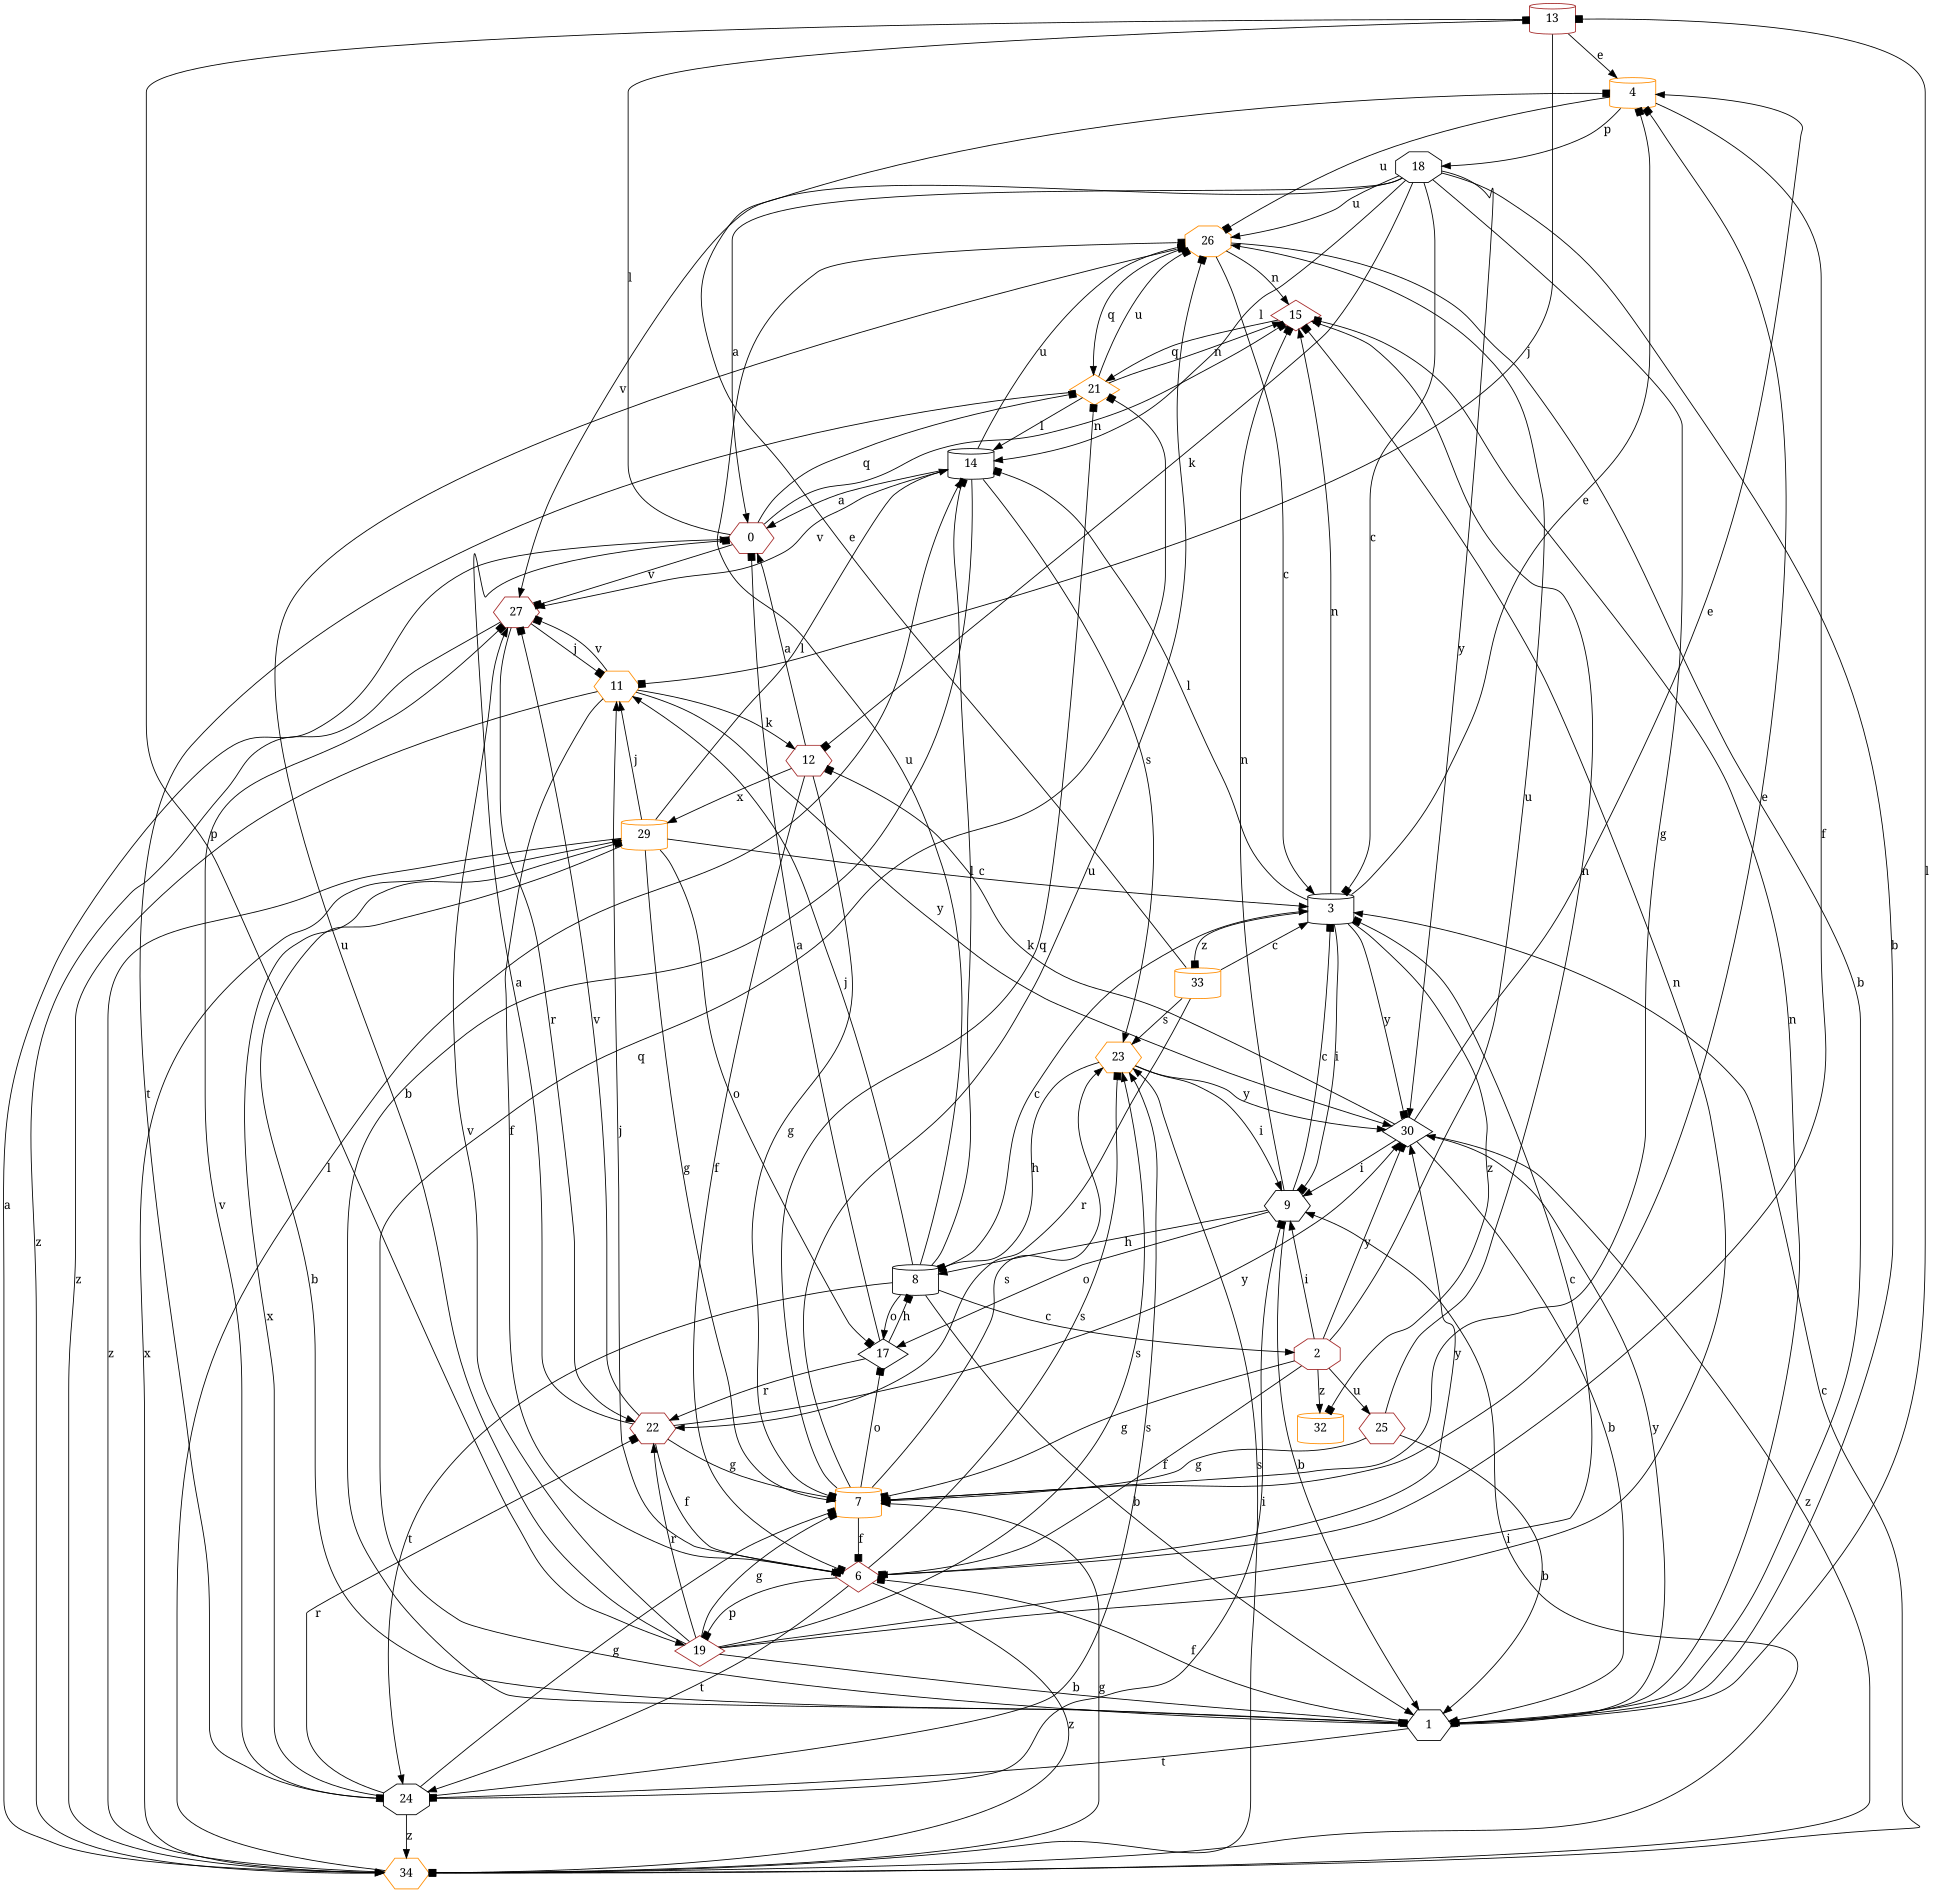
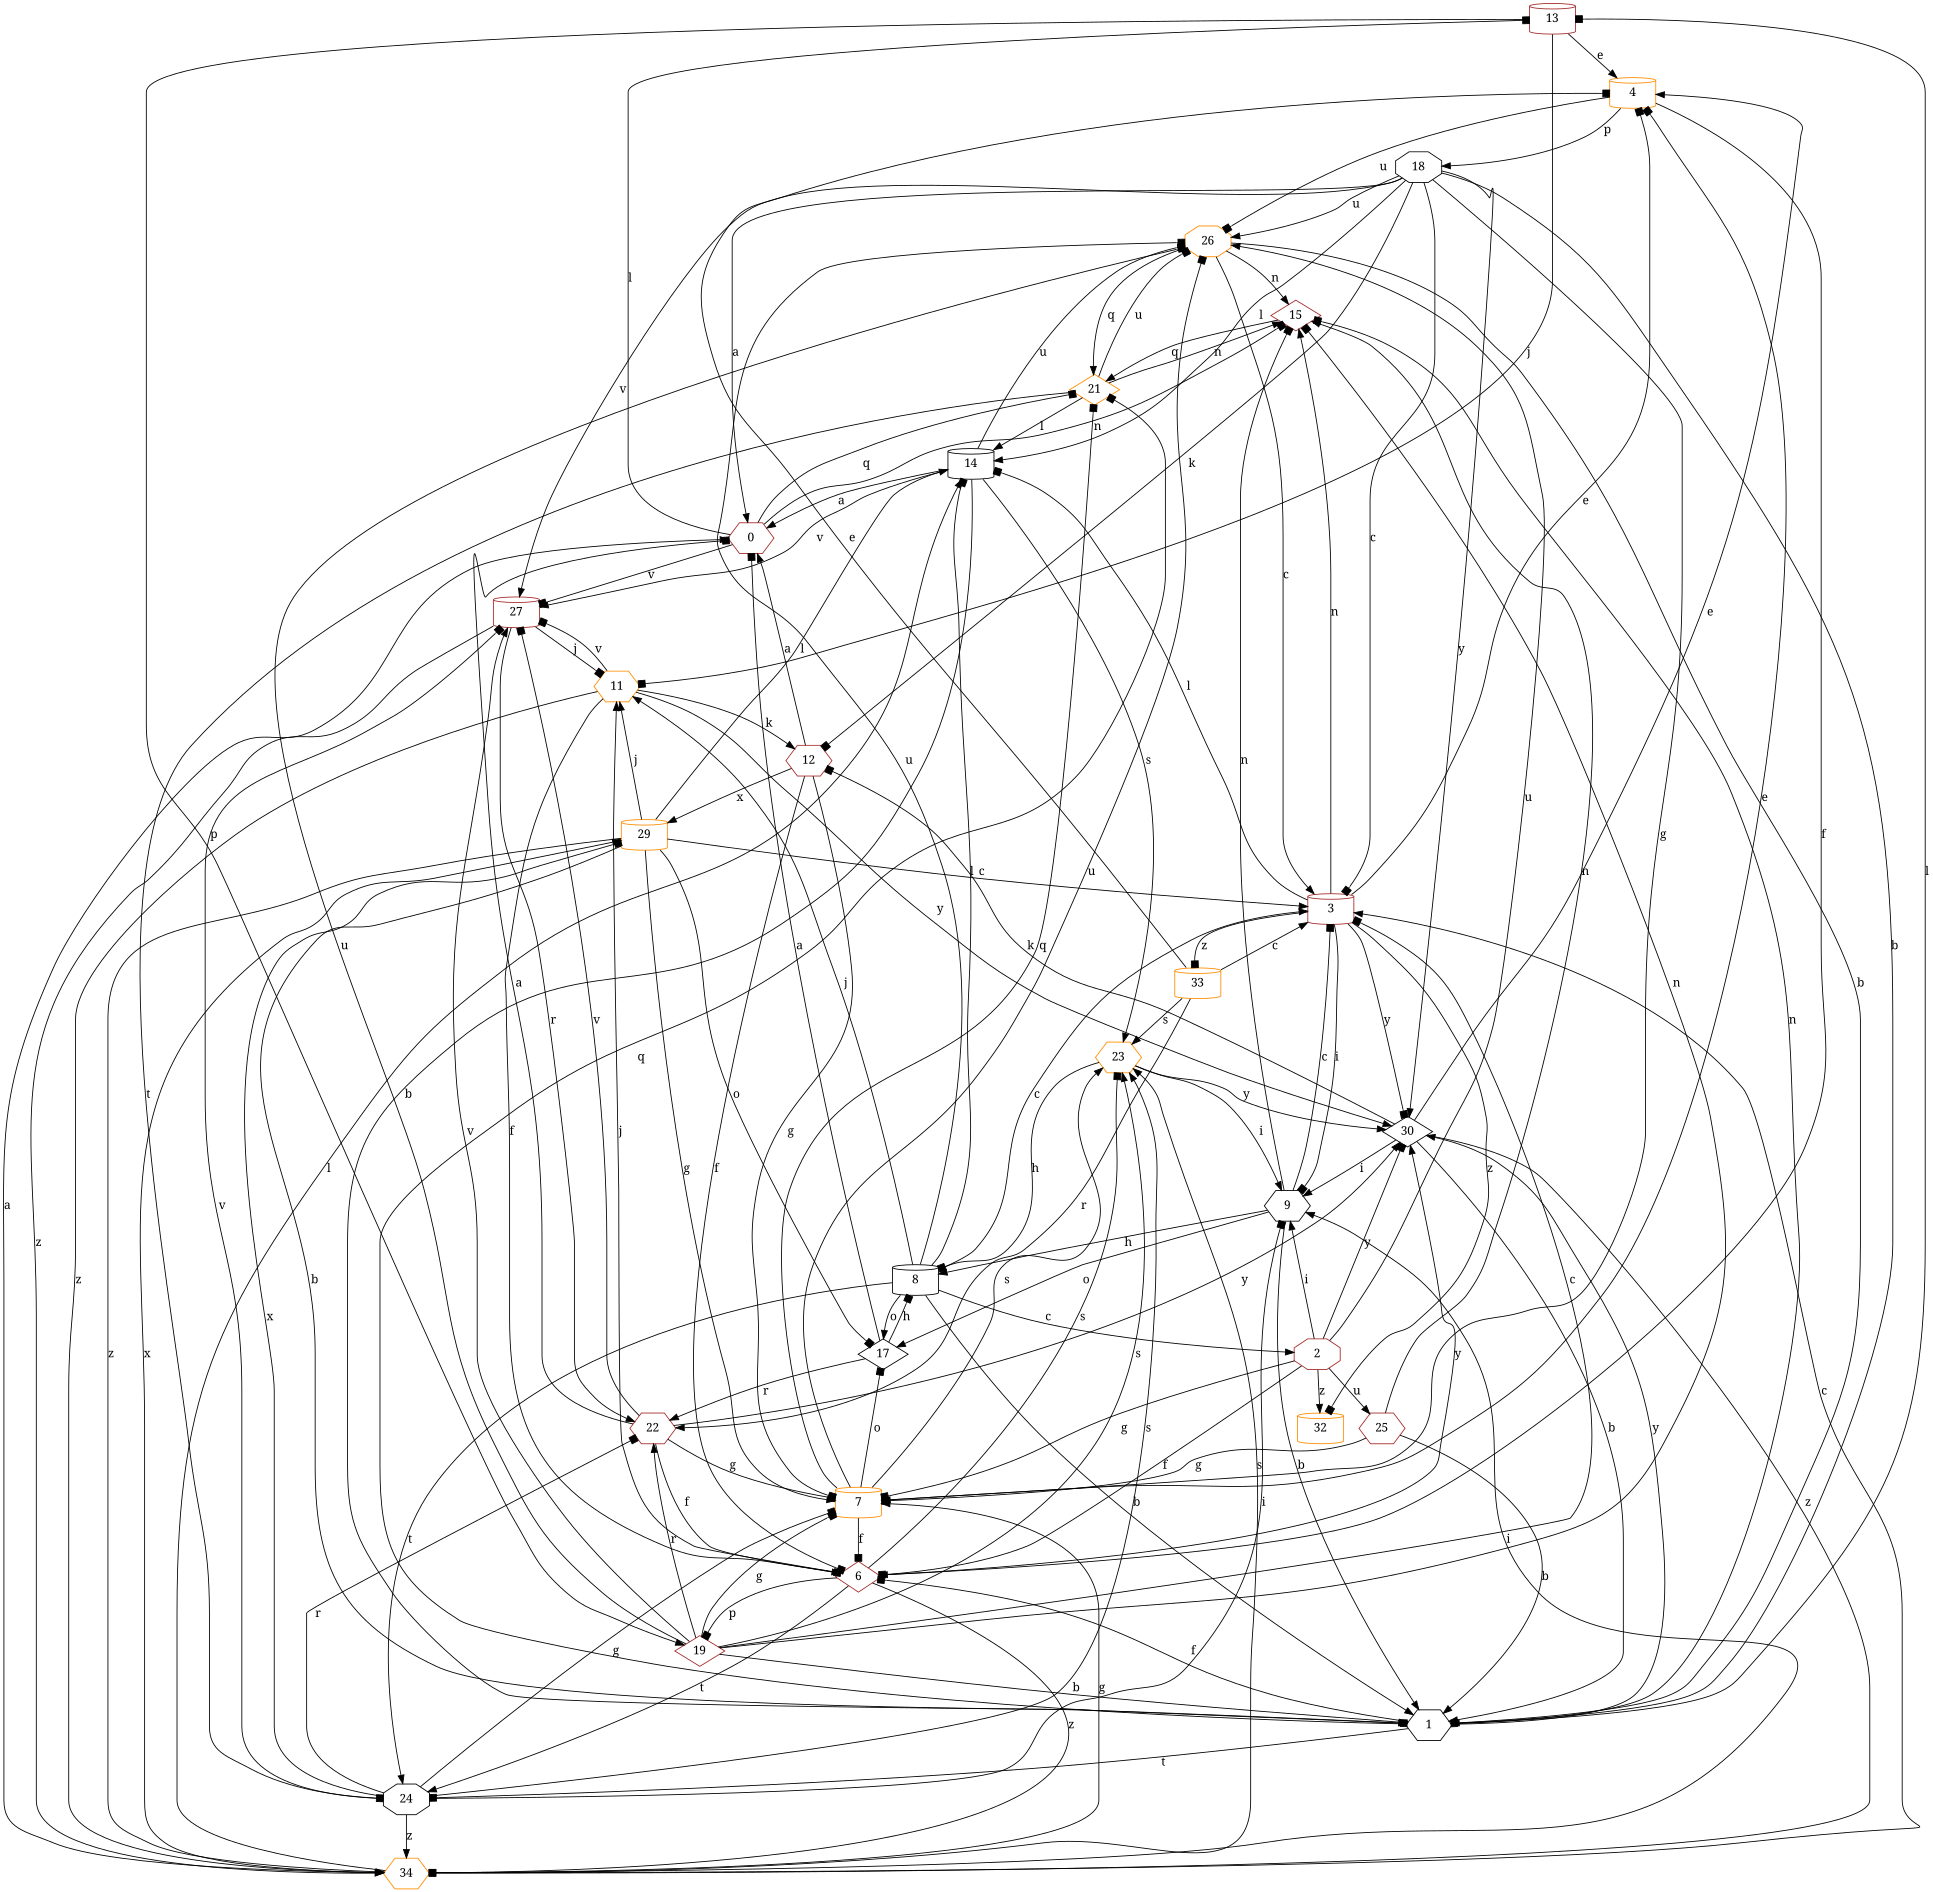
(516, 612) -> (516, 612)
(1331, 909) -> (1331, 909)
